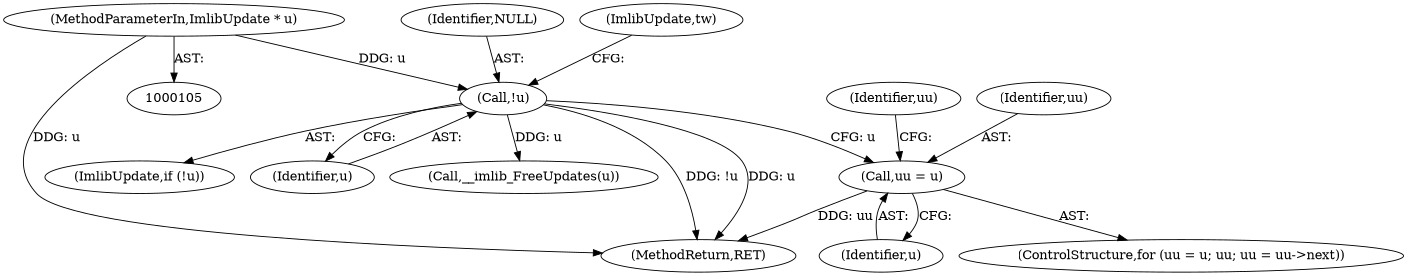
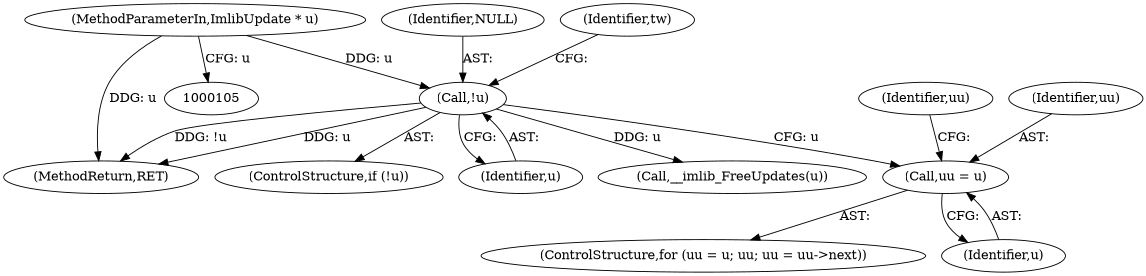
(661, 20) -> (627, 20)
(191, 59) -> (228, 59)
(140, 177) -> (329, 177)
(807, 214) -> none
